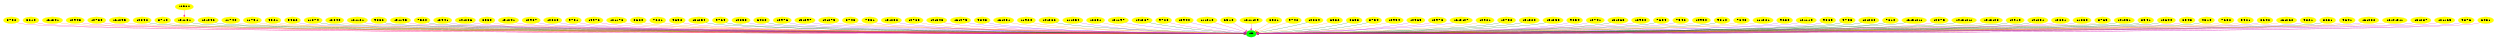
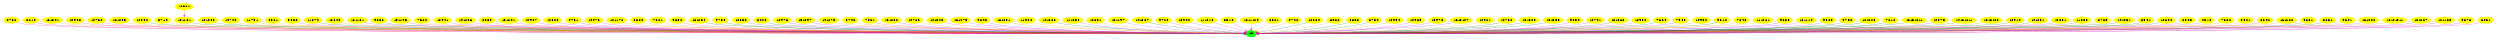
(231, 20) -> (231, 20)
(836, 31) -> (836, 31)
(1730, 32) -> (1730, 32)
